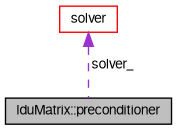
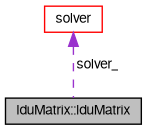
(89, 111) -> (73, 111)
